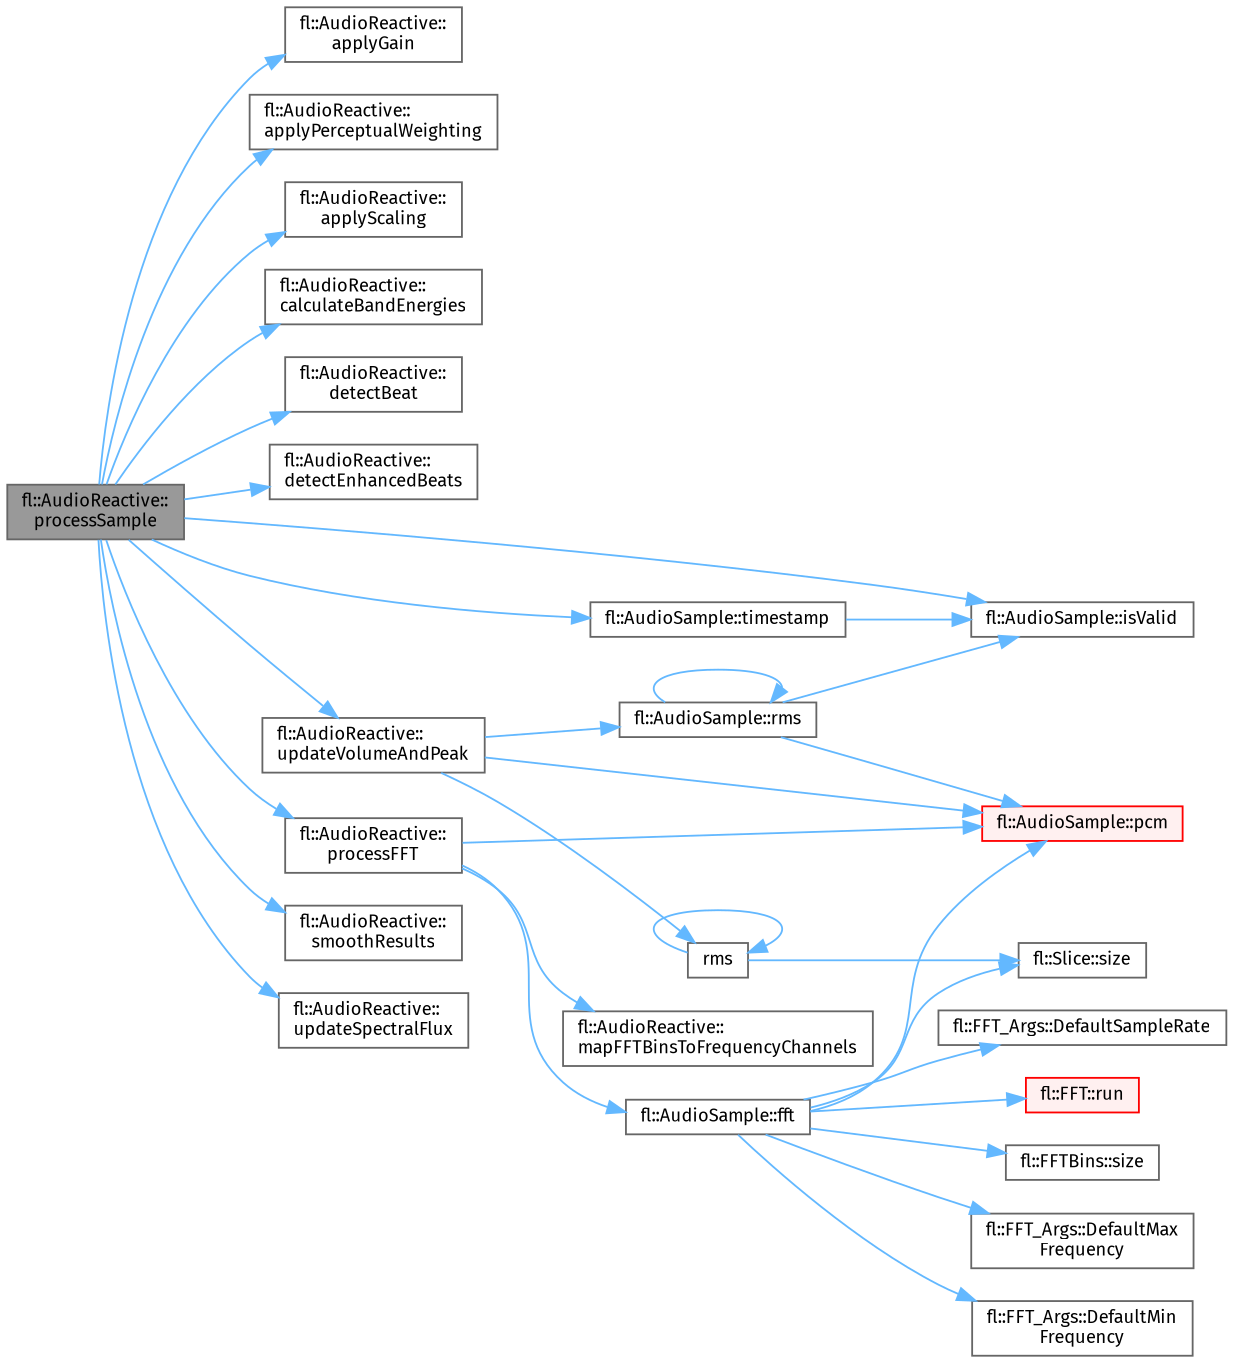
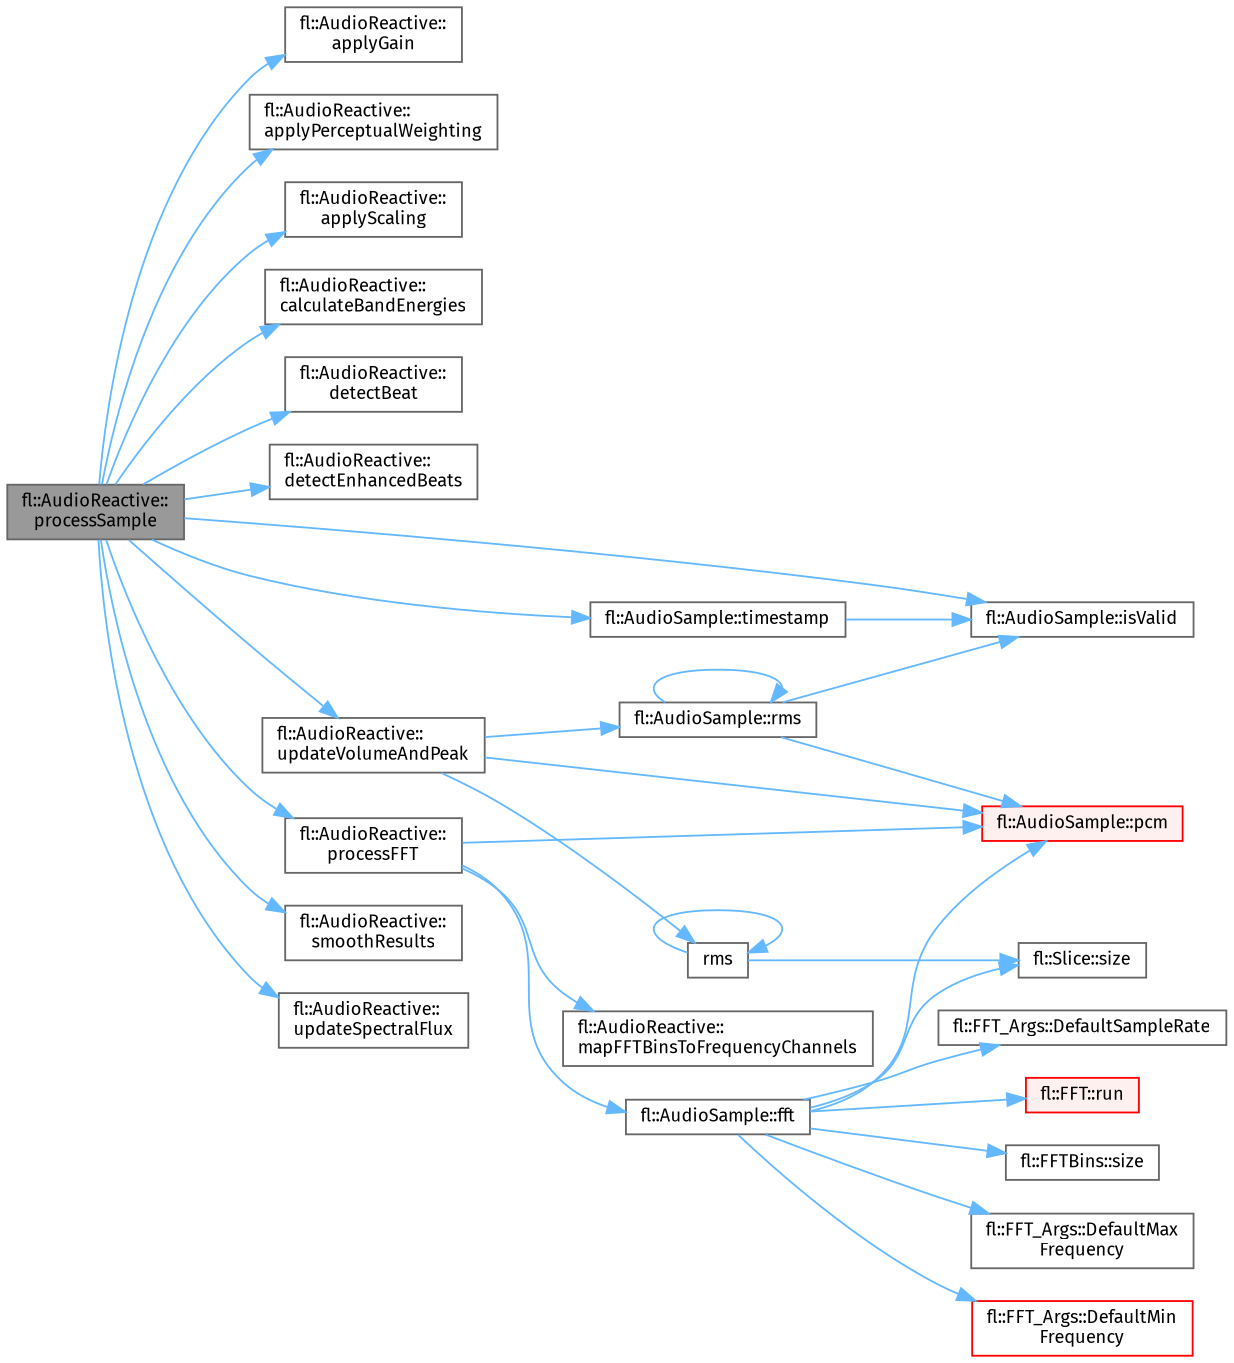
(1082, 1328) -> (1082, 1328)
